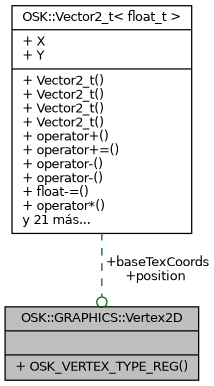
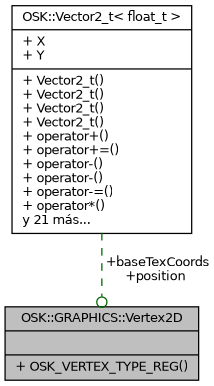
(56, 192) -> (68, 192)
